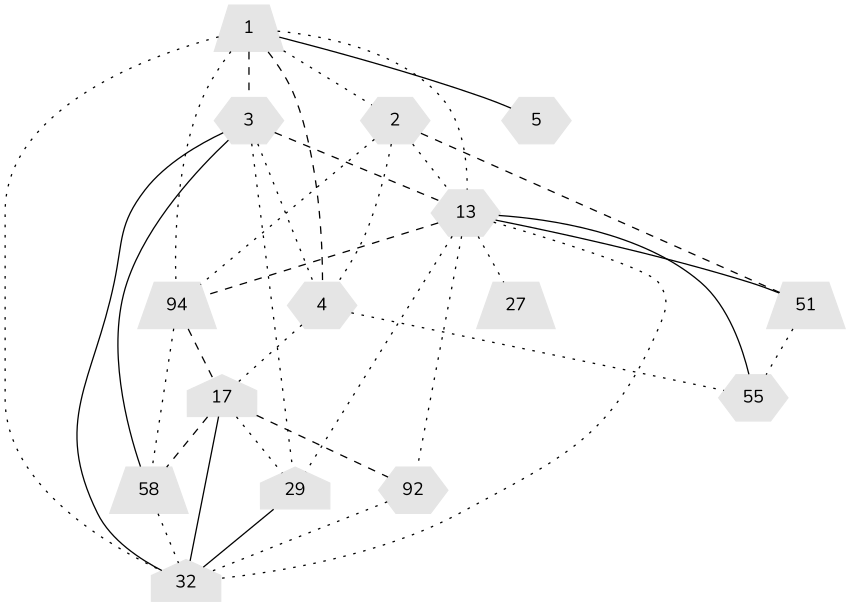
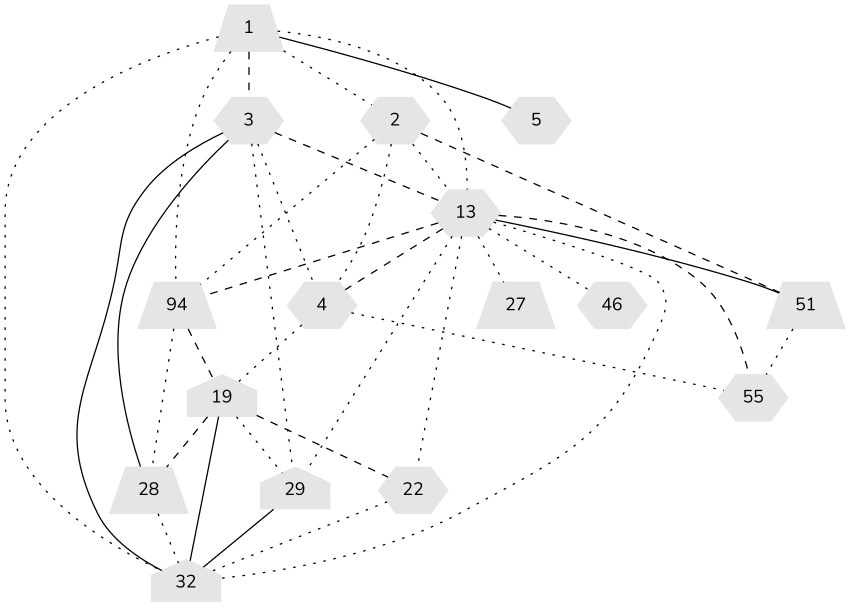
(312, 162) -> (394, 259)
(625, 240) -> (625, 240)
none -> (612, 305)
(222, 398) -> (222, 398)
(149, 490) -> (149, 490)
(413, 490) -> (413, 490)
